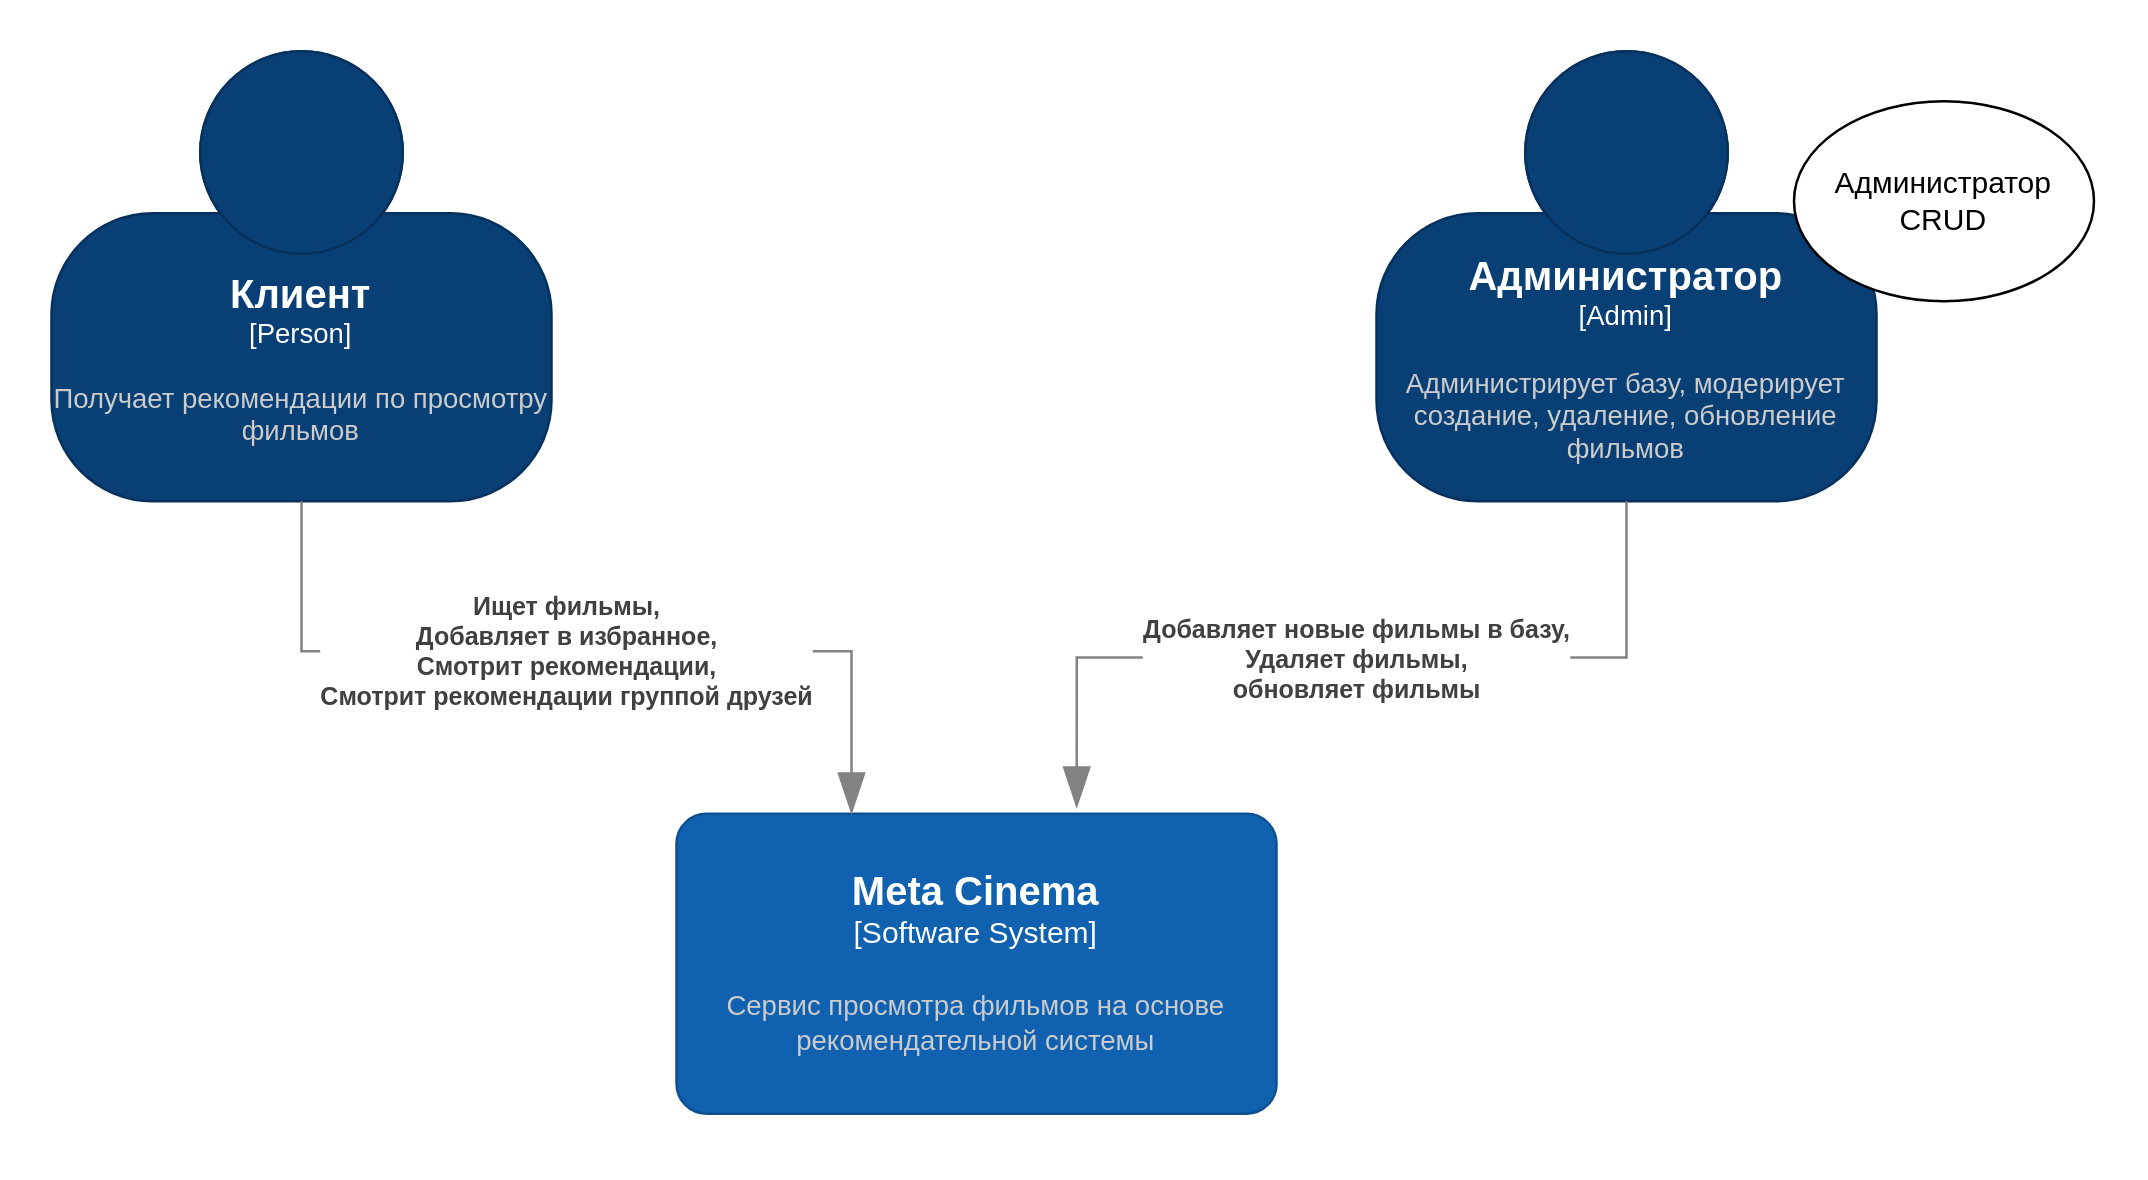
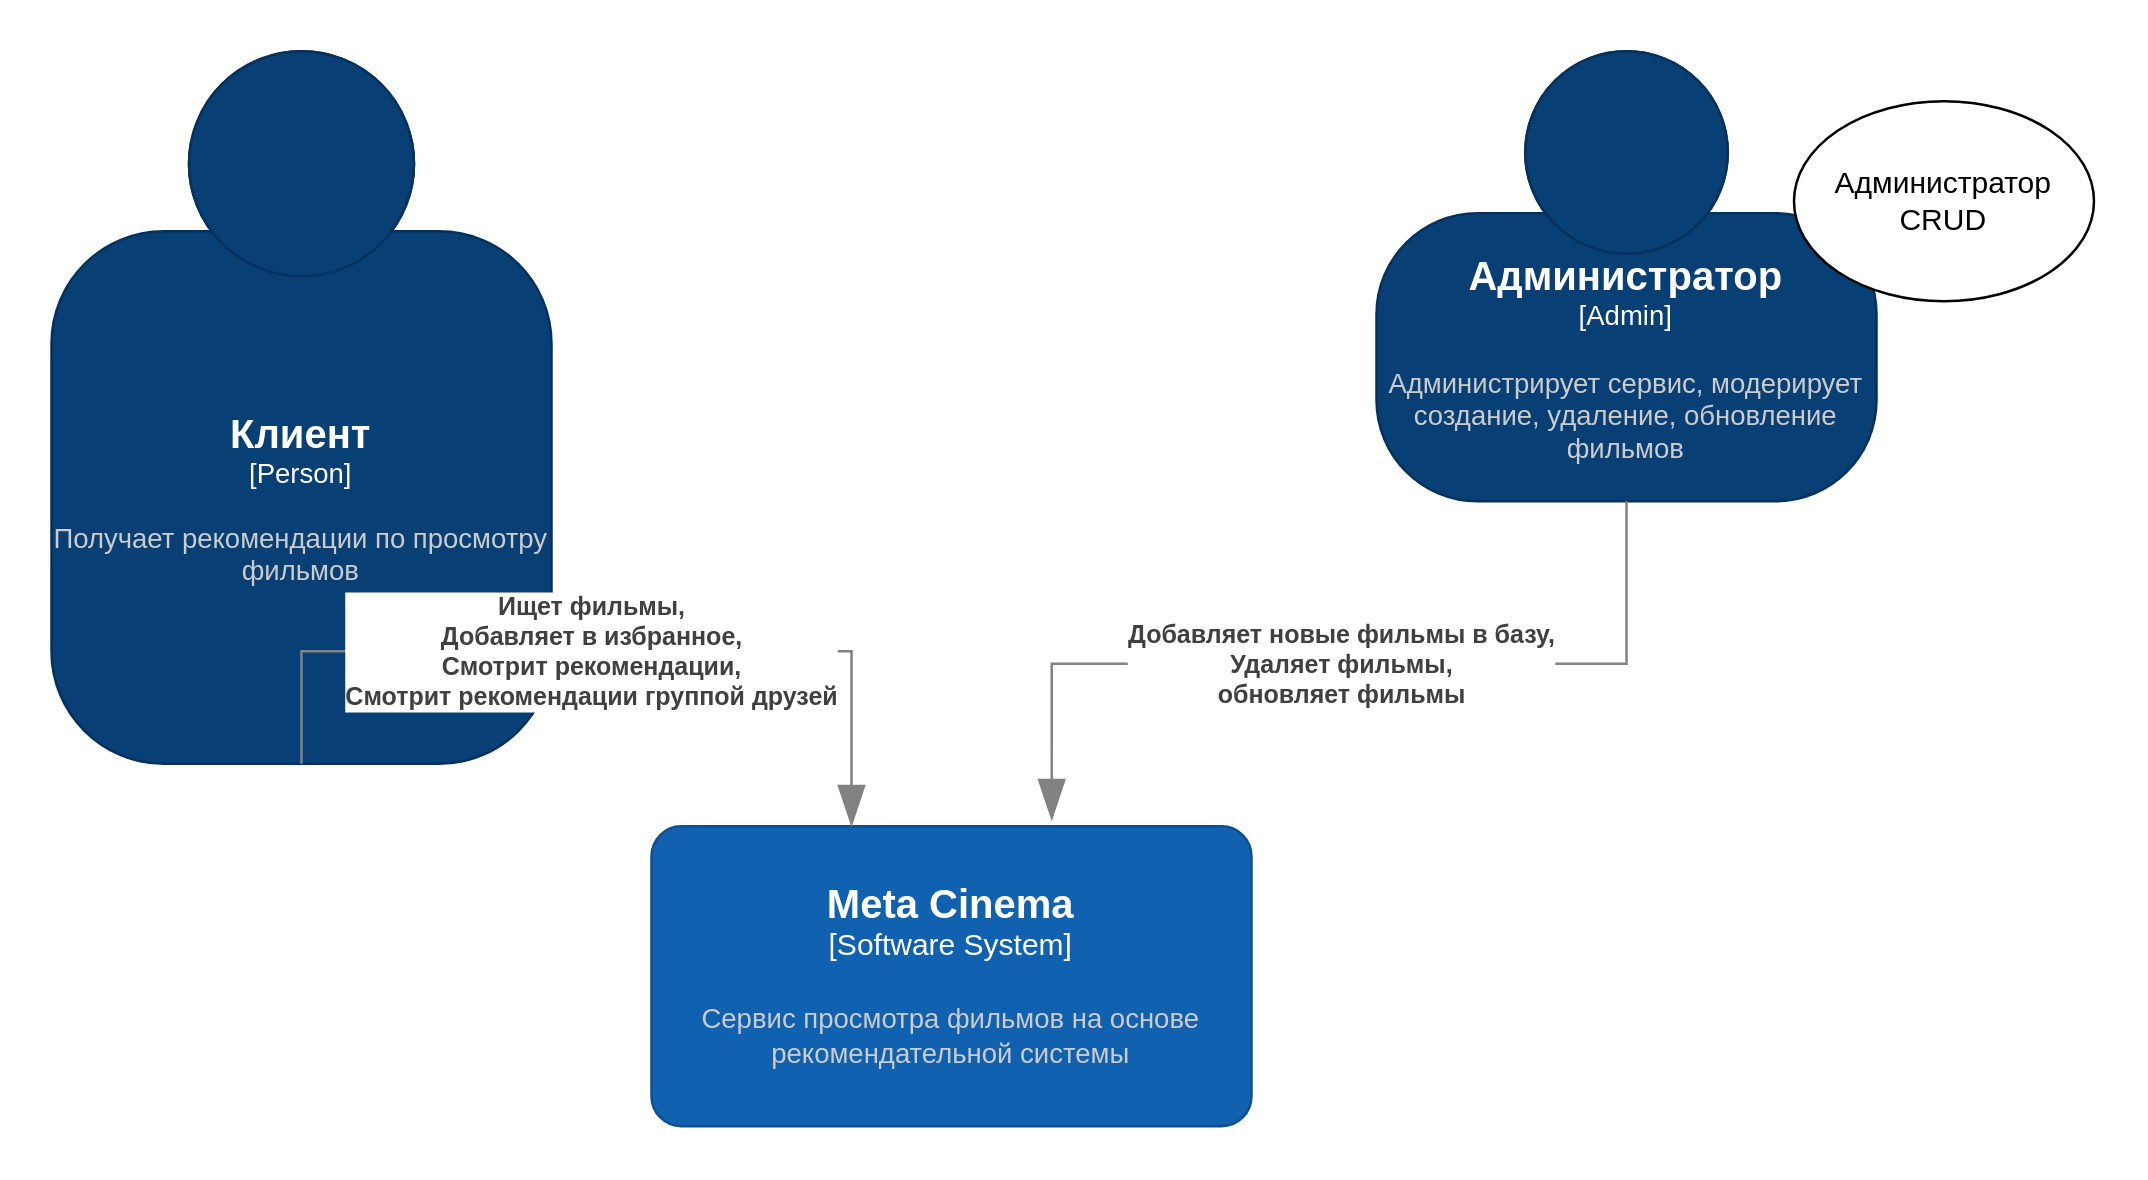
(301, 276) -> (301, 408)
(1626, 359) -> (1626, 359)
(976, 964) -> (951, 976)
